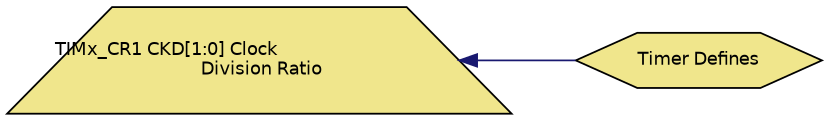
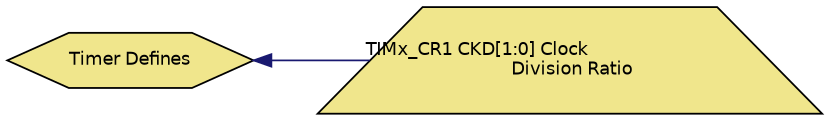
(526, 60) -> (321, 60)
